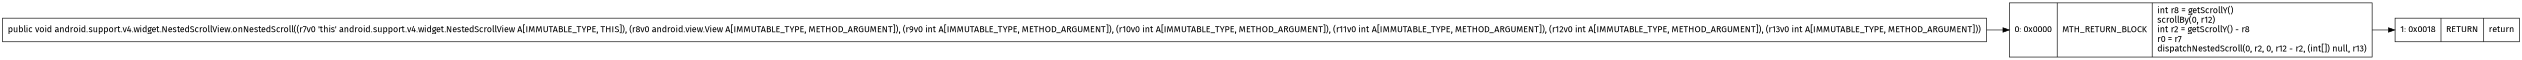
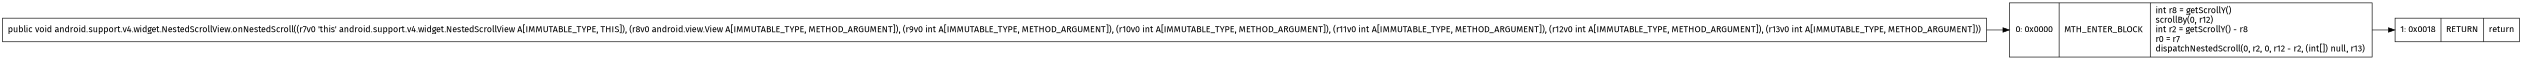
(2105, 30) -> (2104, 30)
